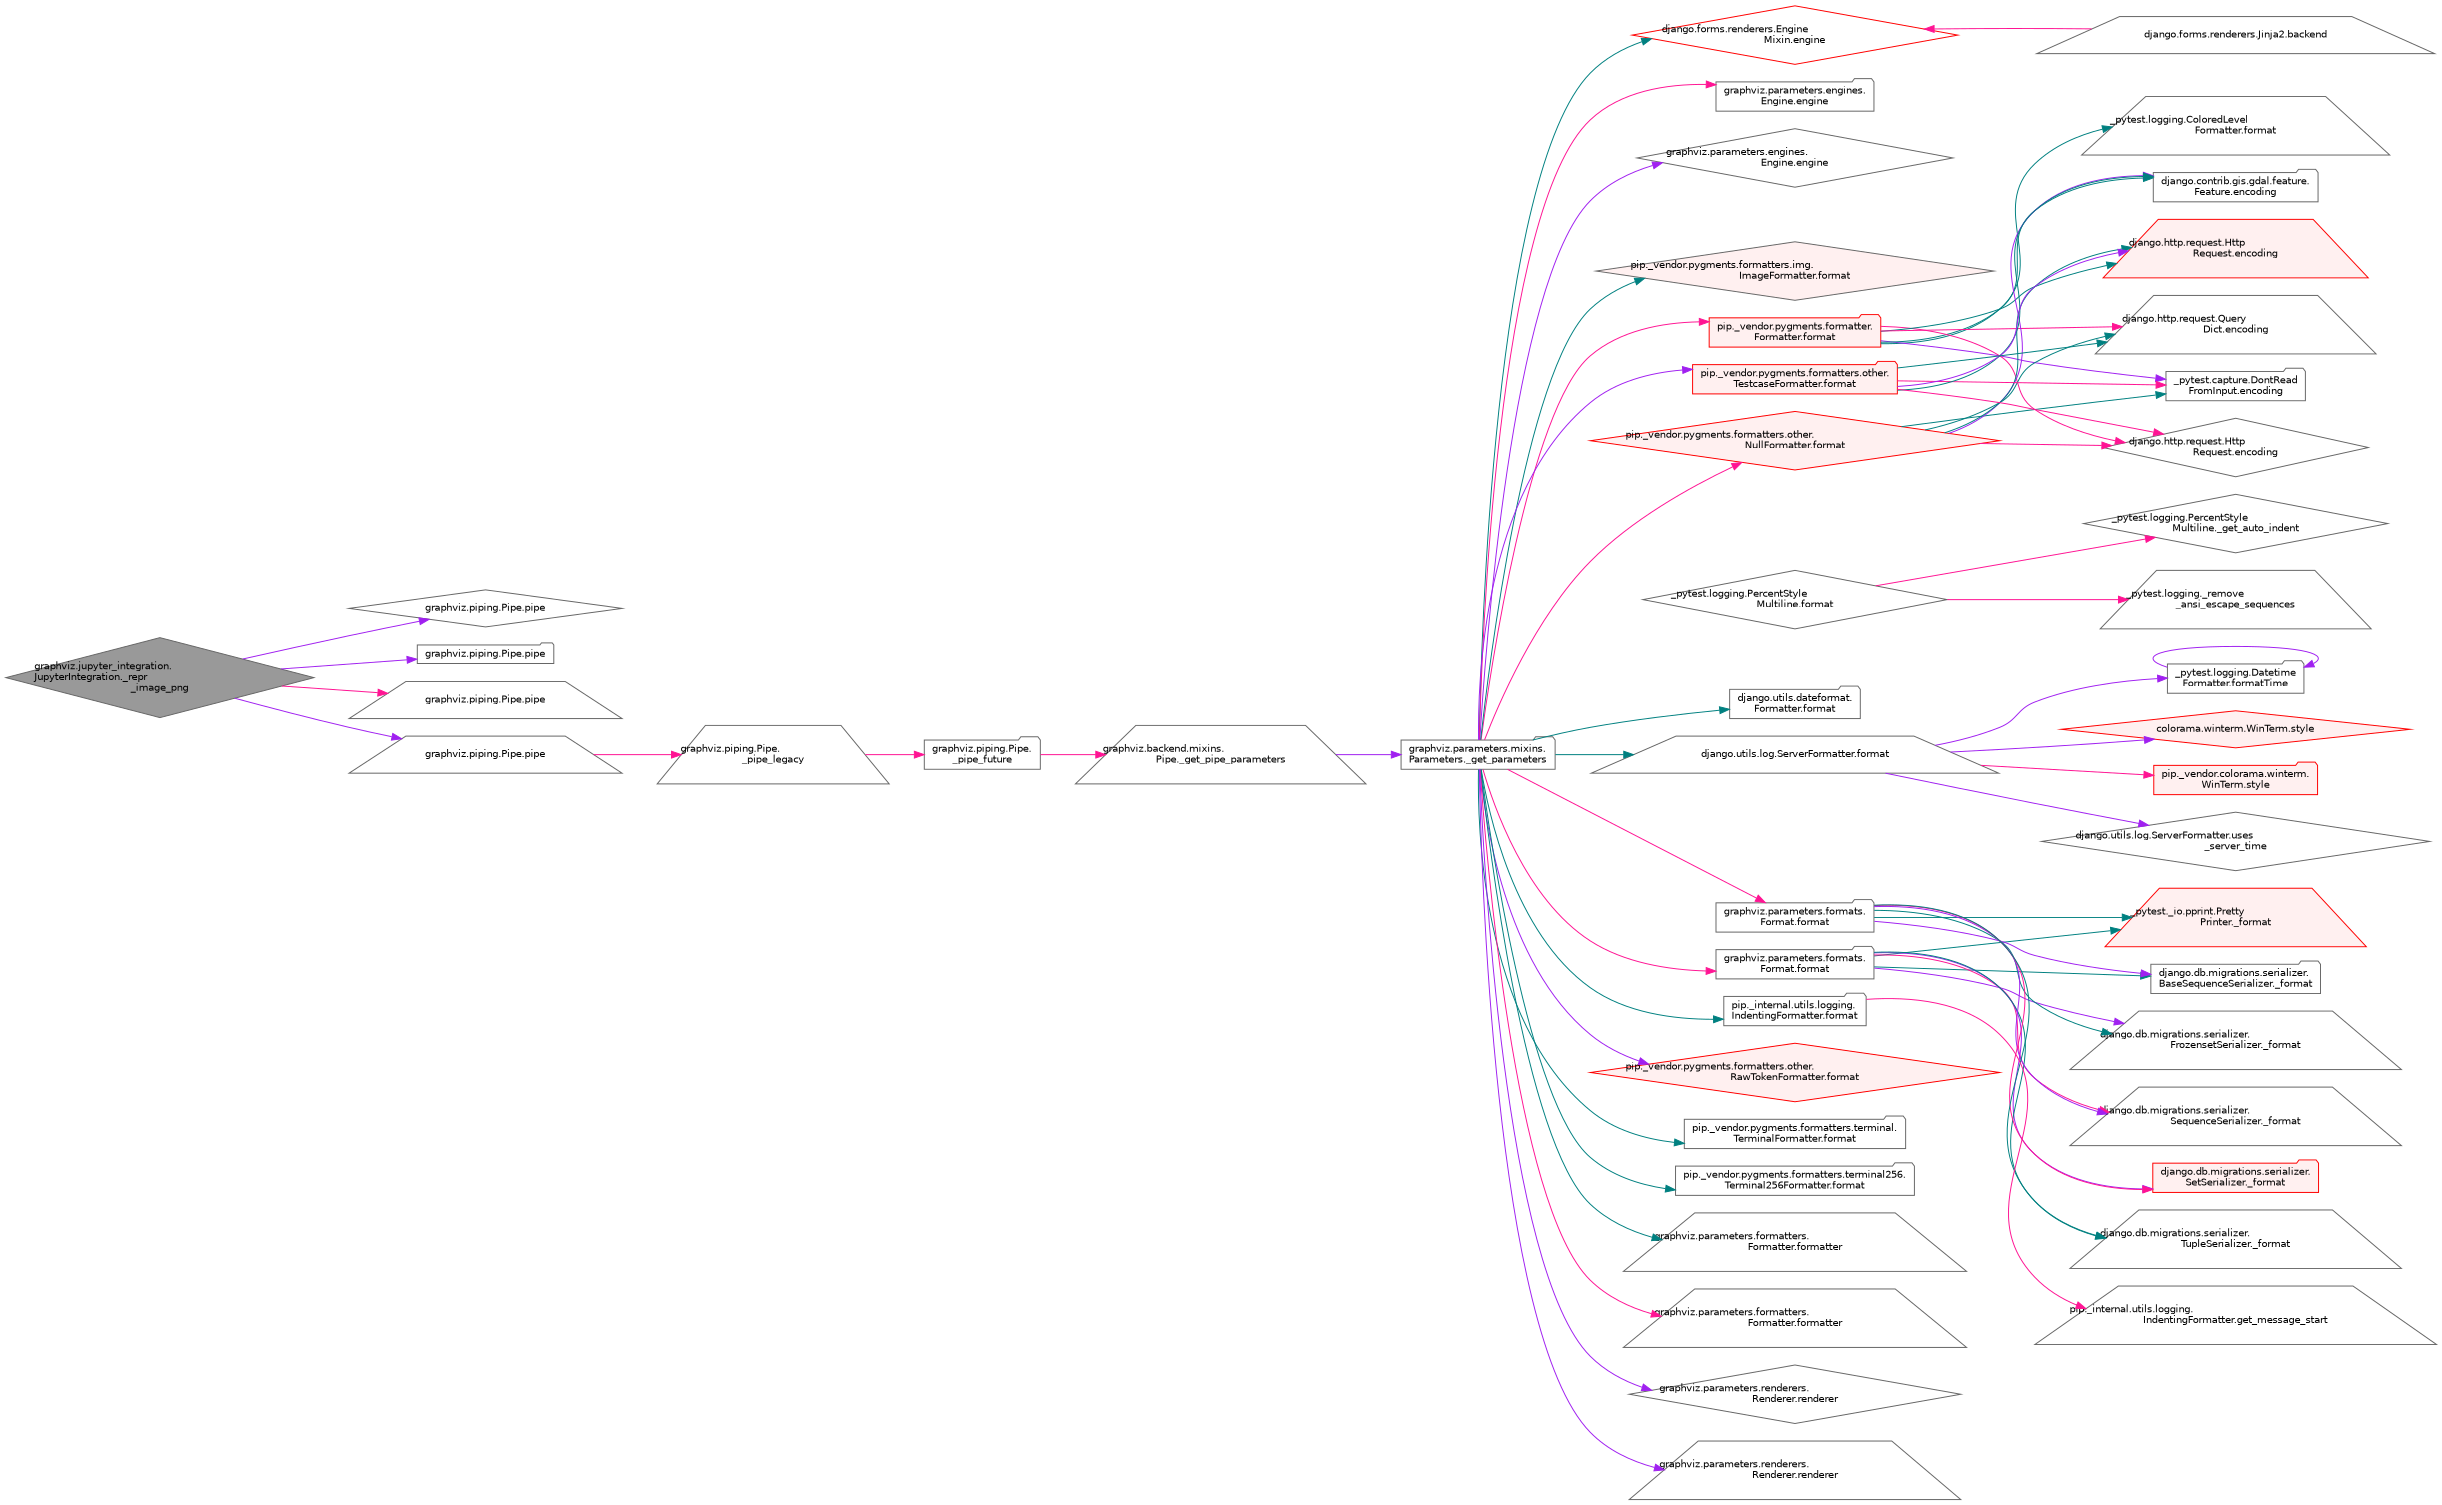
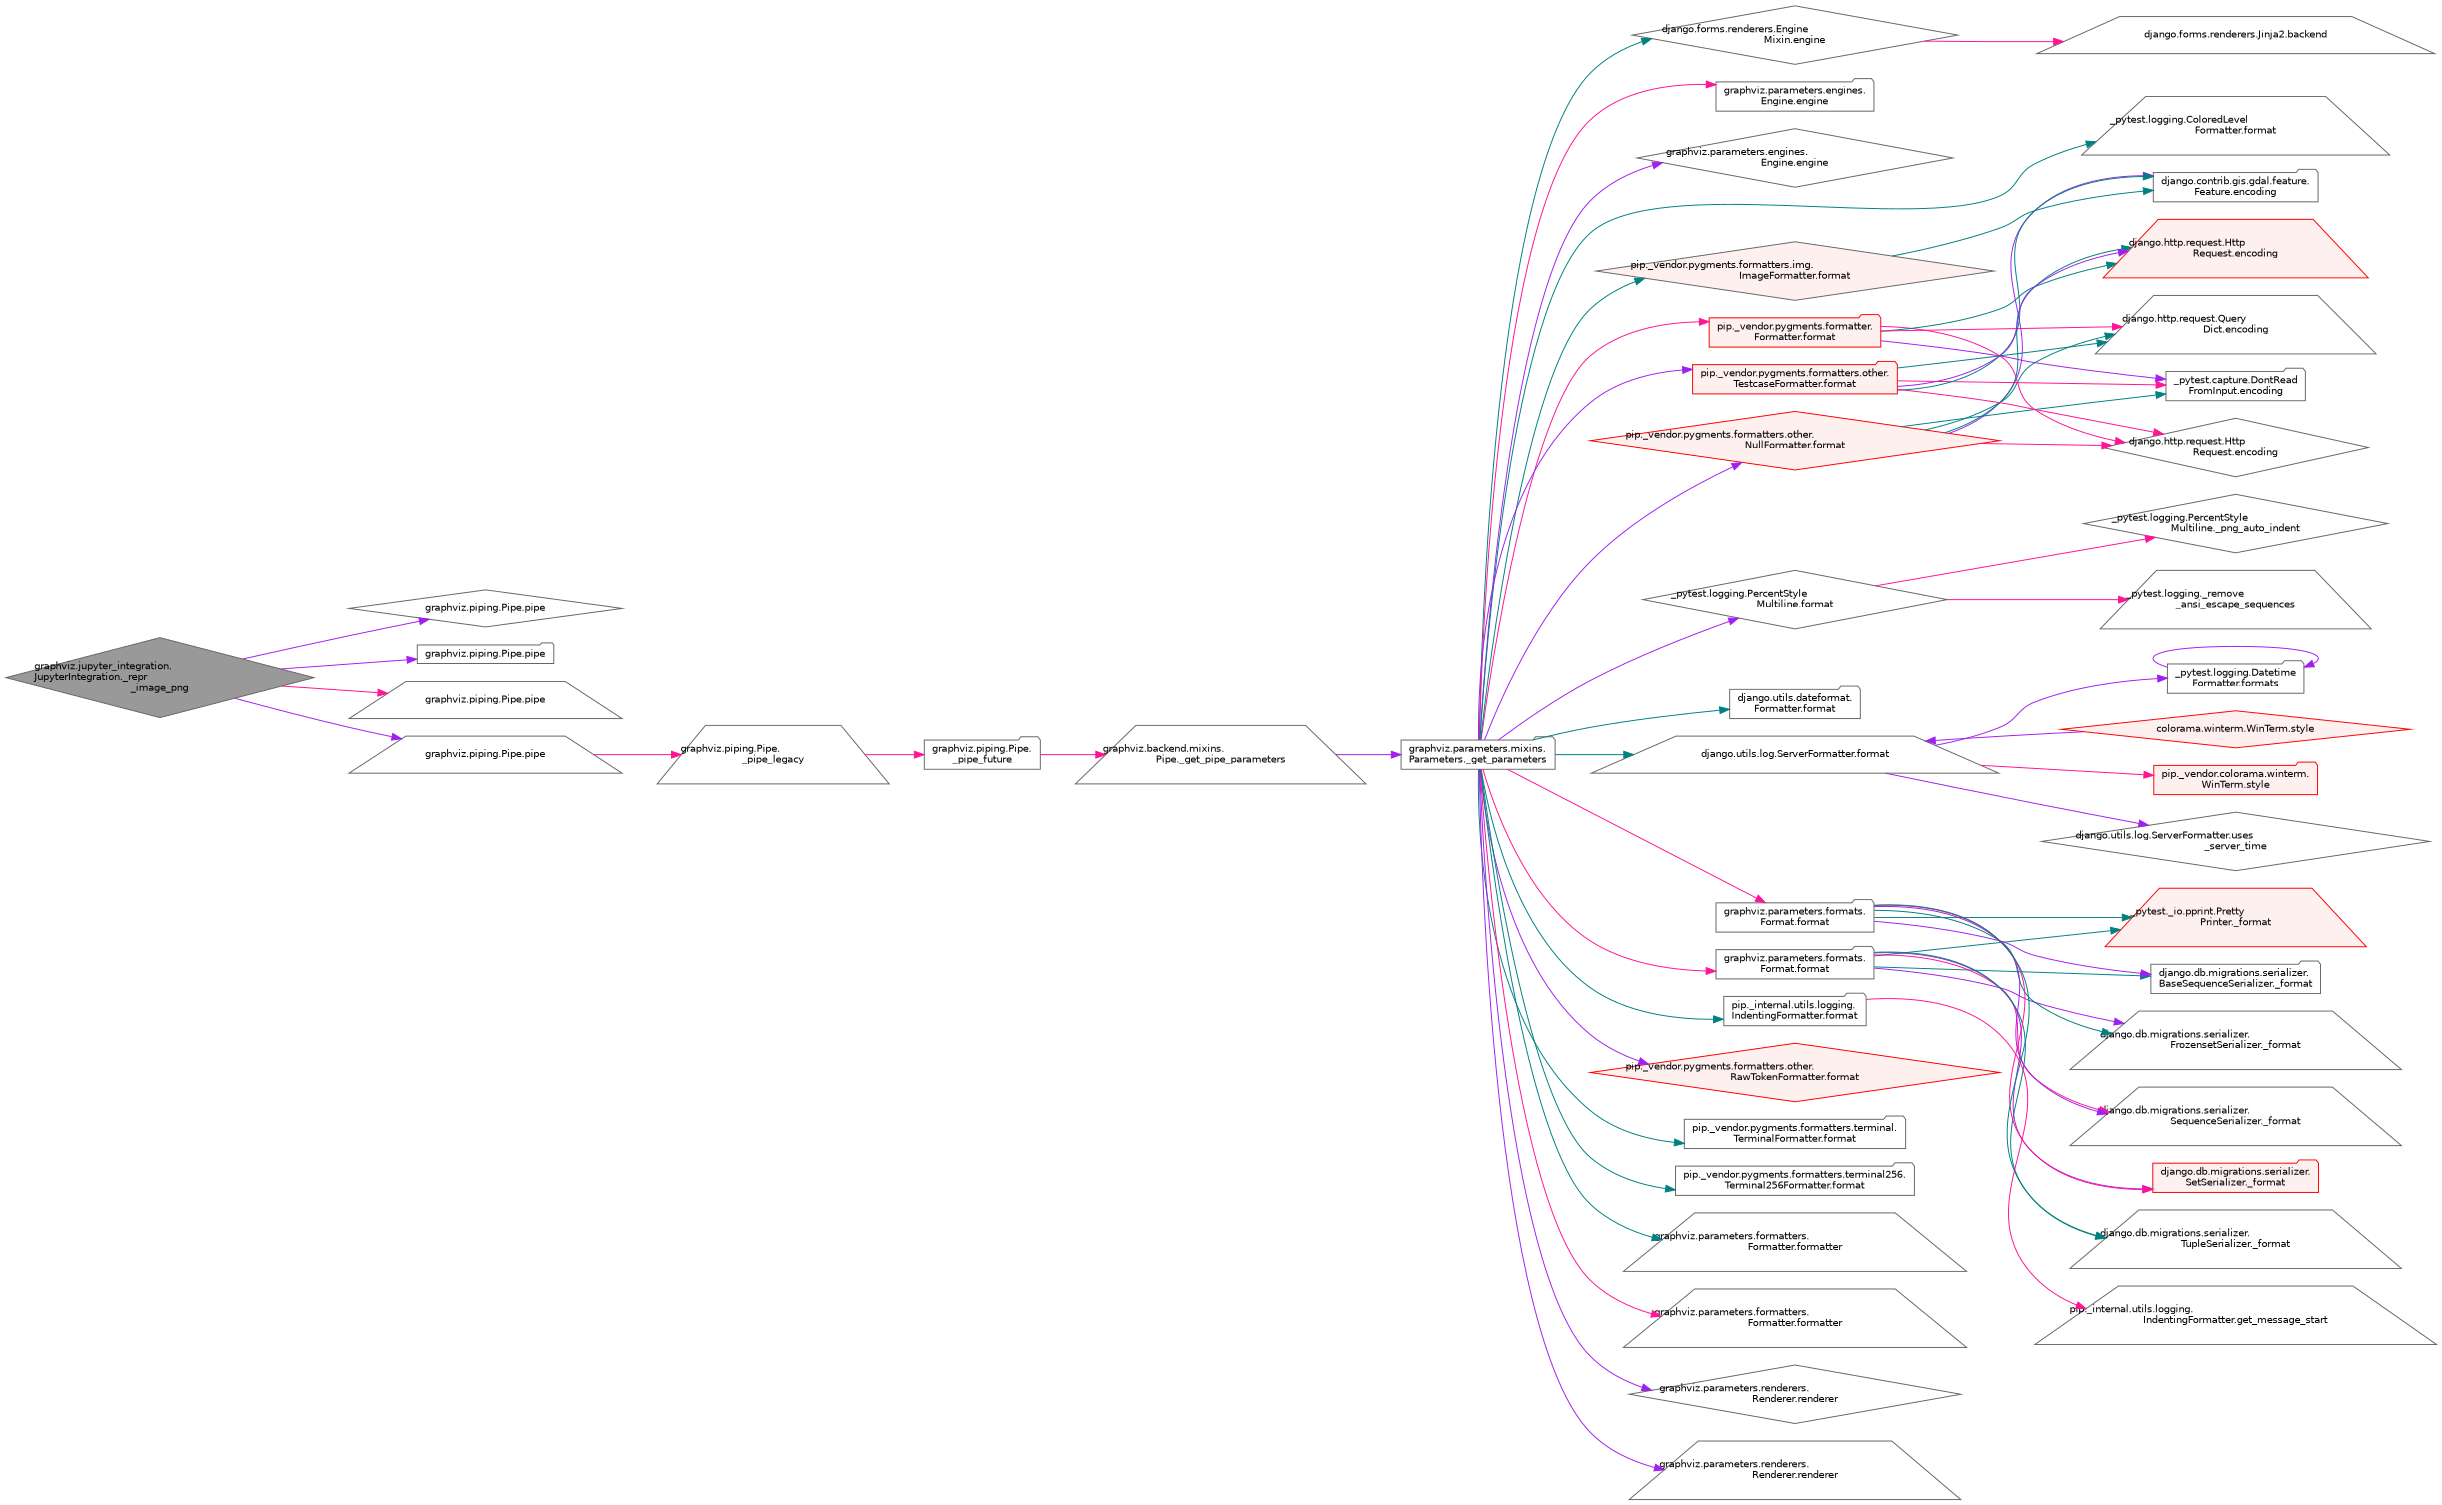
(2013, 29) -> (1989, 42)
(1795, 35) -> (1795, 35)
(2016, 217) -> (1589, 235)
(2017, 265) -> (2017, 219)
(2236, 524) -> (2236, 524)
(1578, 575) -> (1578, 575)
none -> (1609, 671)
(2236, 679) -> (2236, 679)
(2048, 747) -> (2010, 736)
